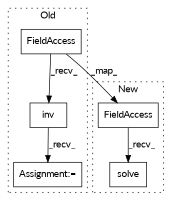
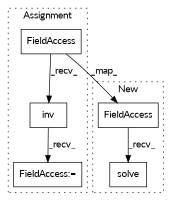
(48, 16) -> (48, 16)
(48, 175) -> (48, 175)
